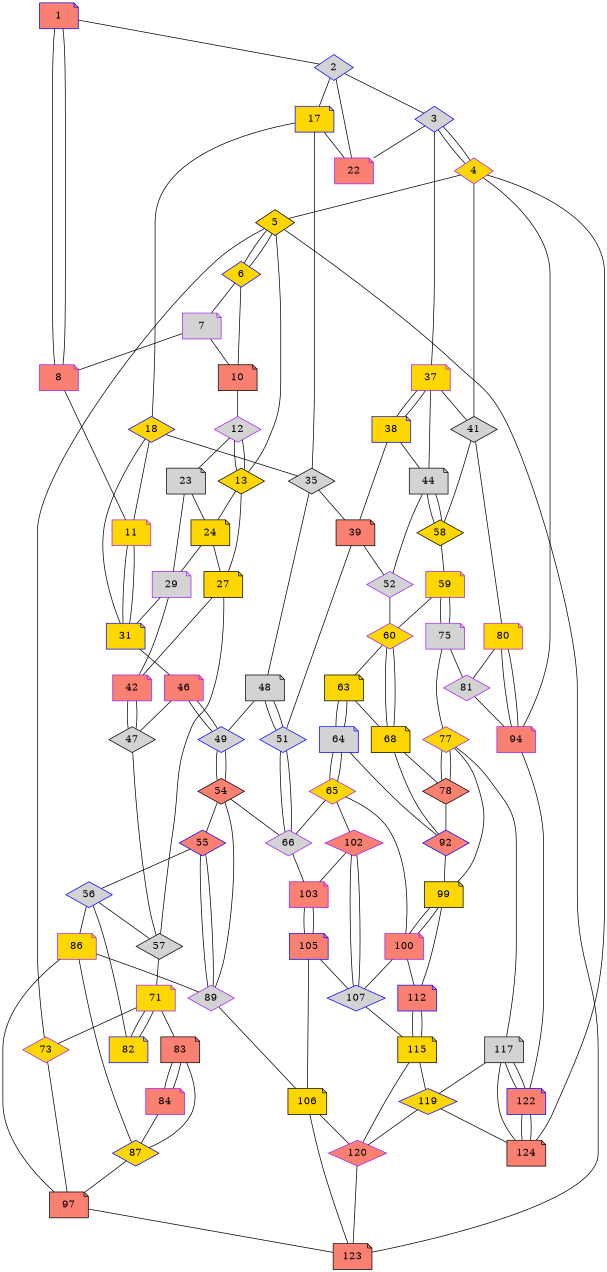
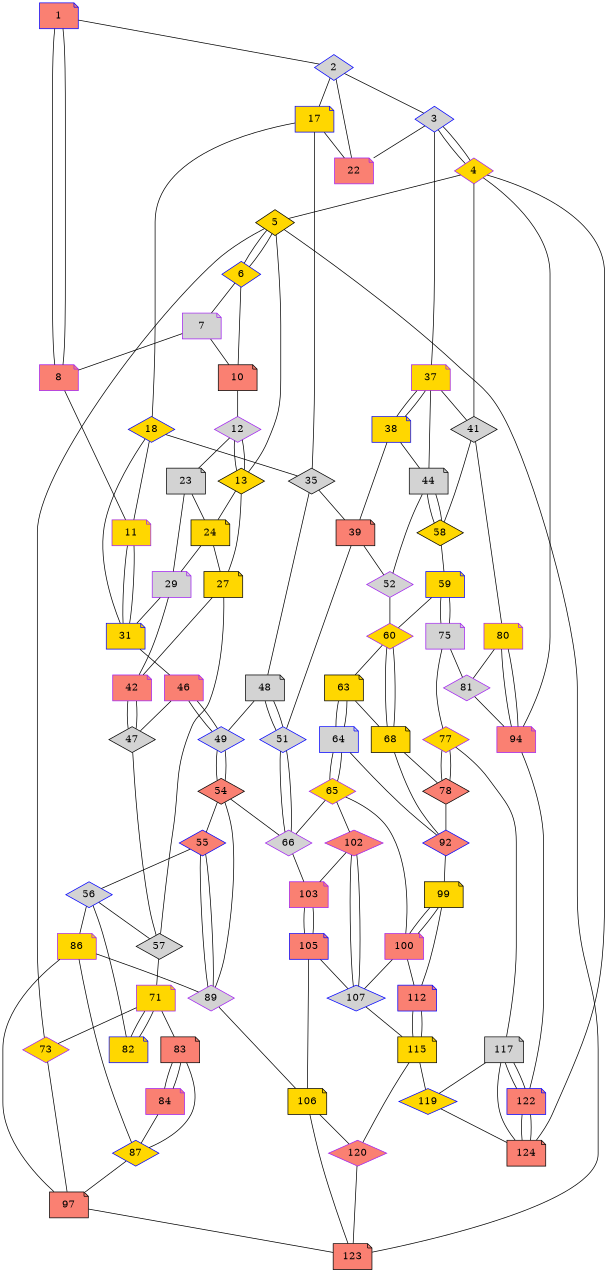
(445, 584) -> (445, 584)
(484, 814) -> none
(393, 1127) -> none
